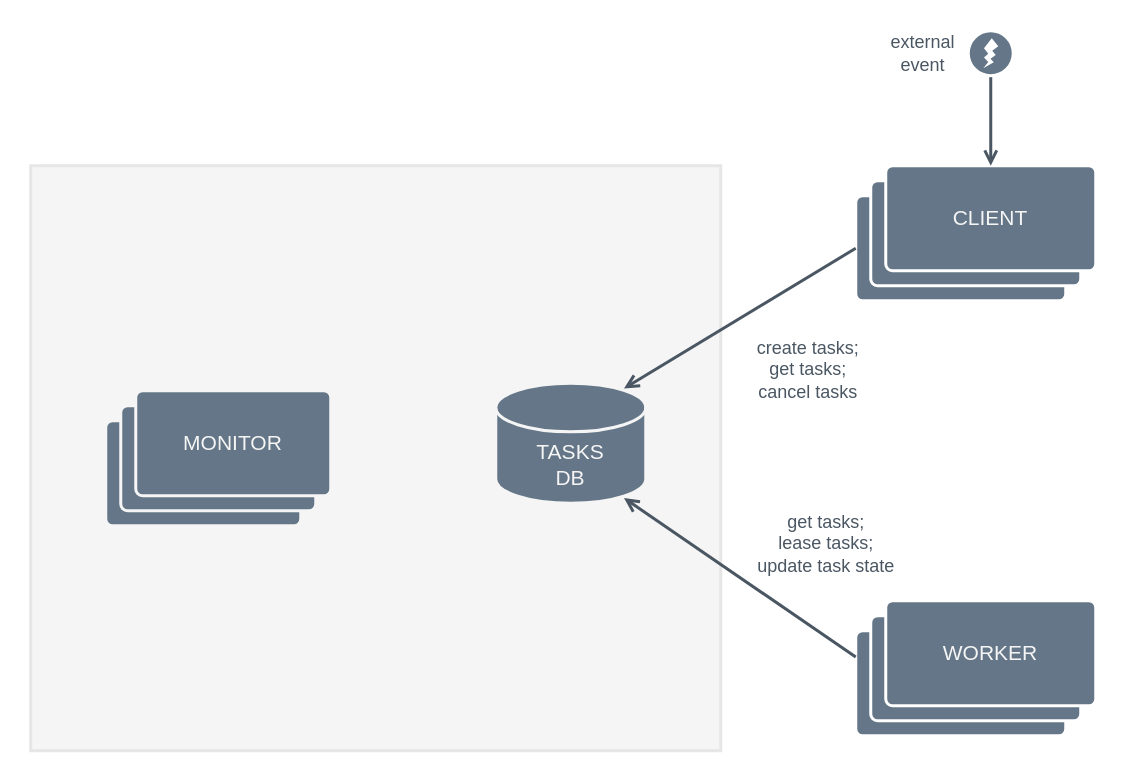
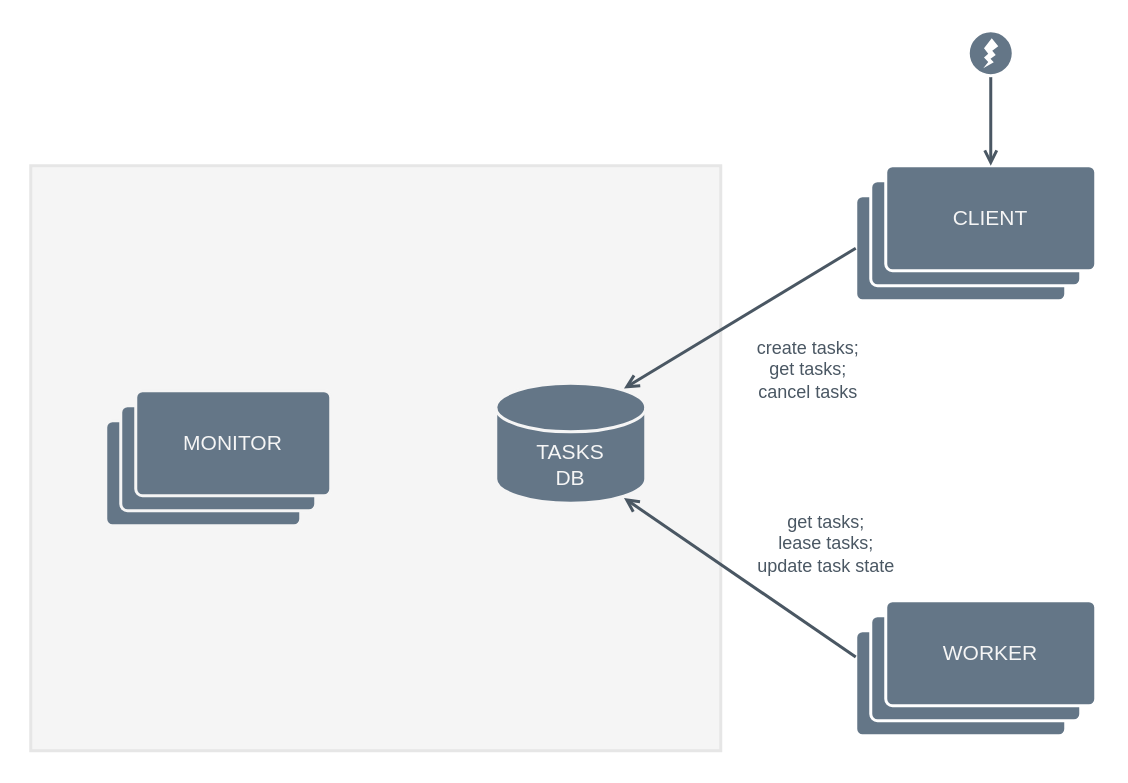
(923, 53) -> none
